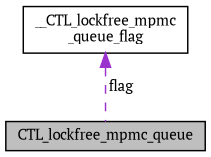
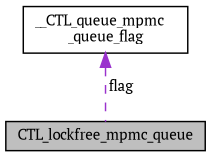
(106, 30) -> (106, 30)
